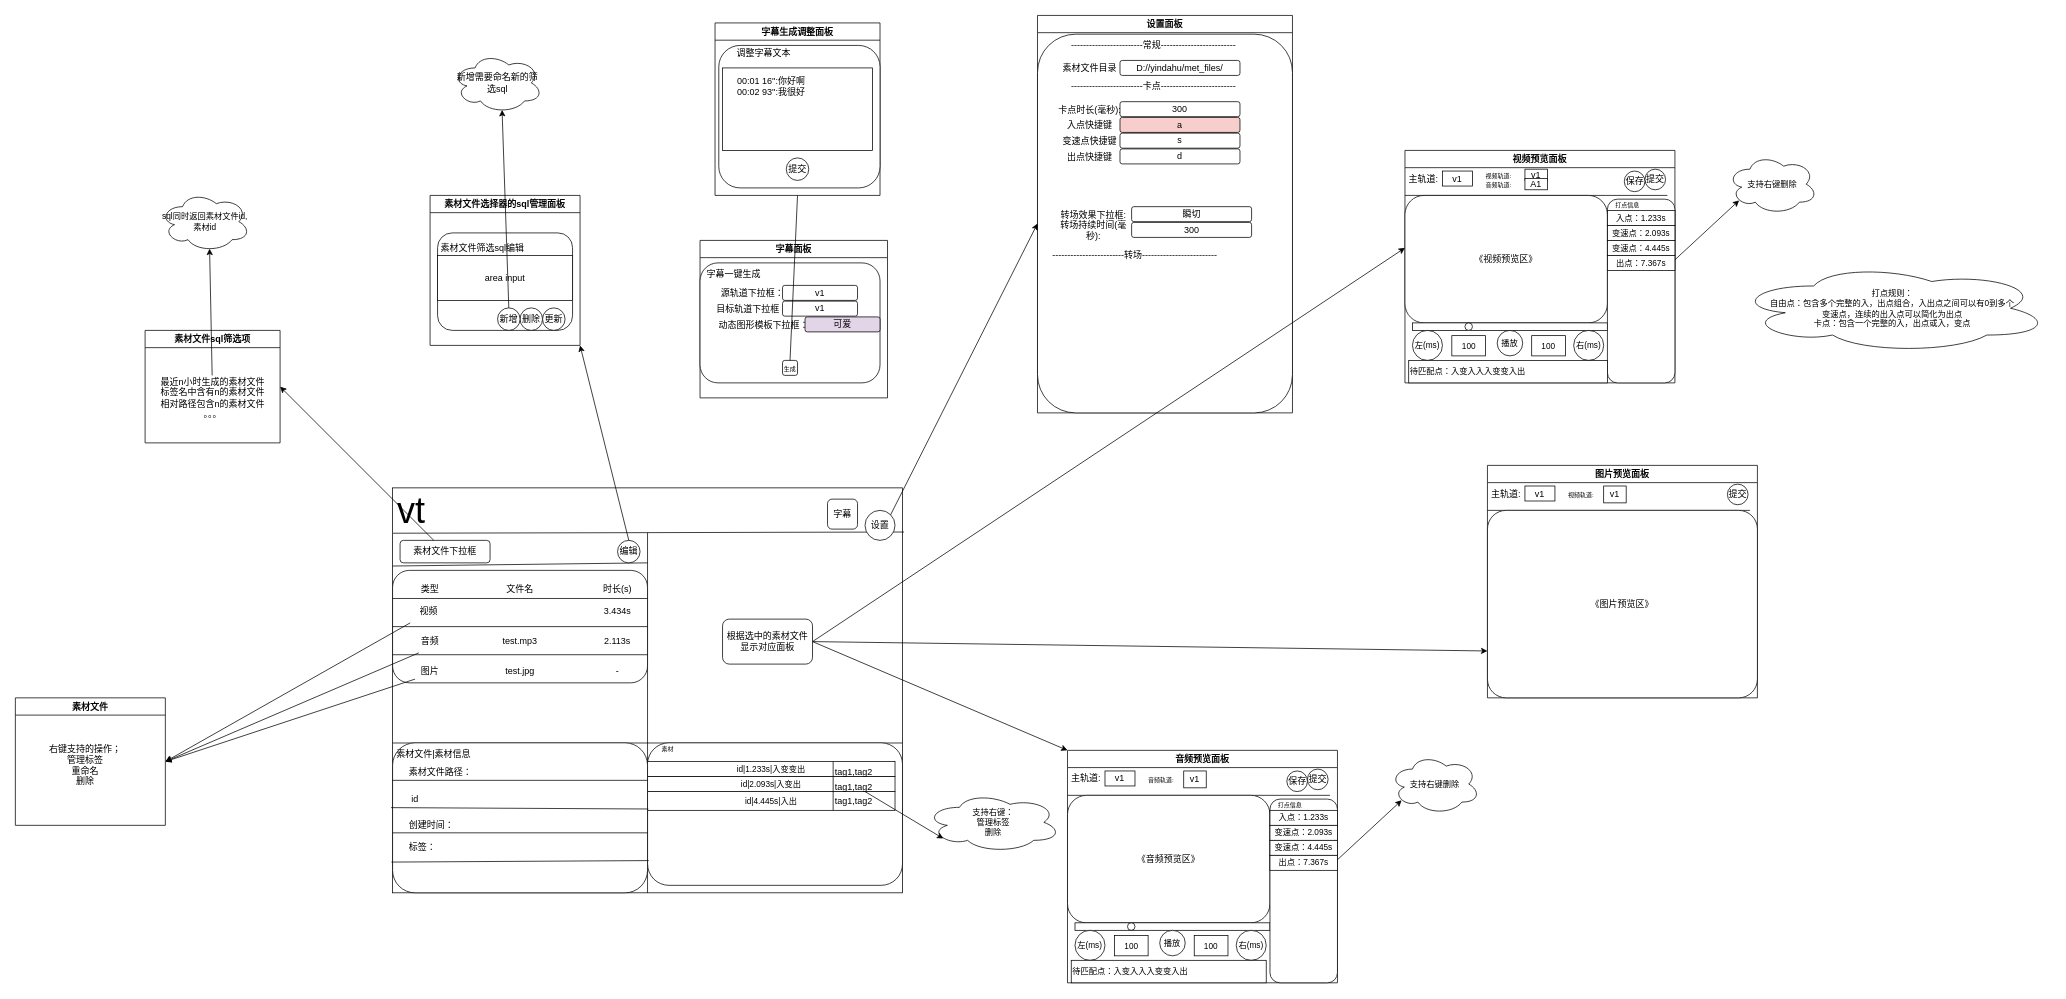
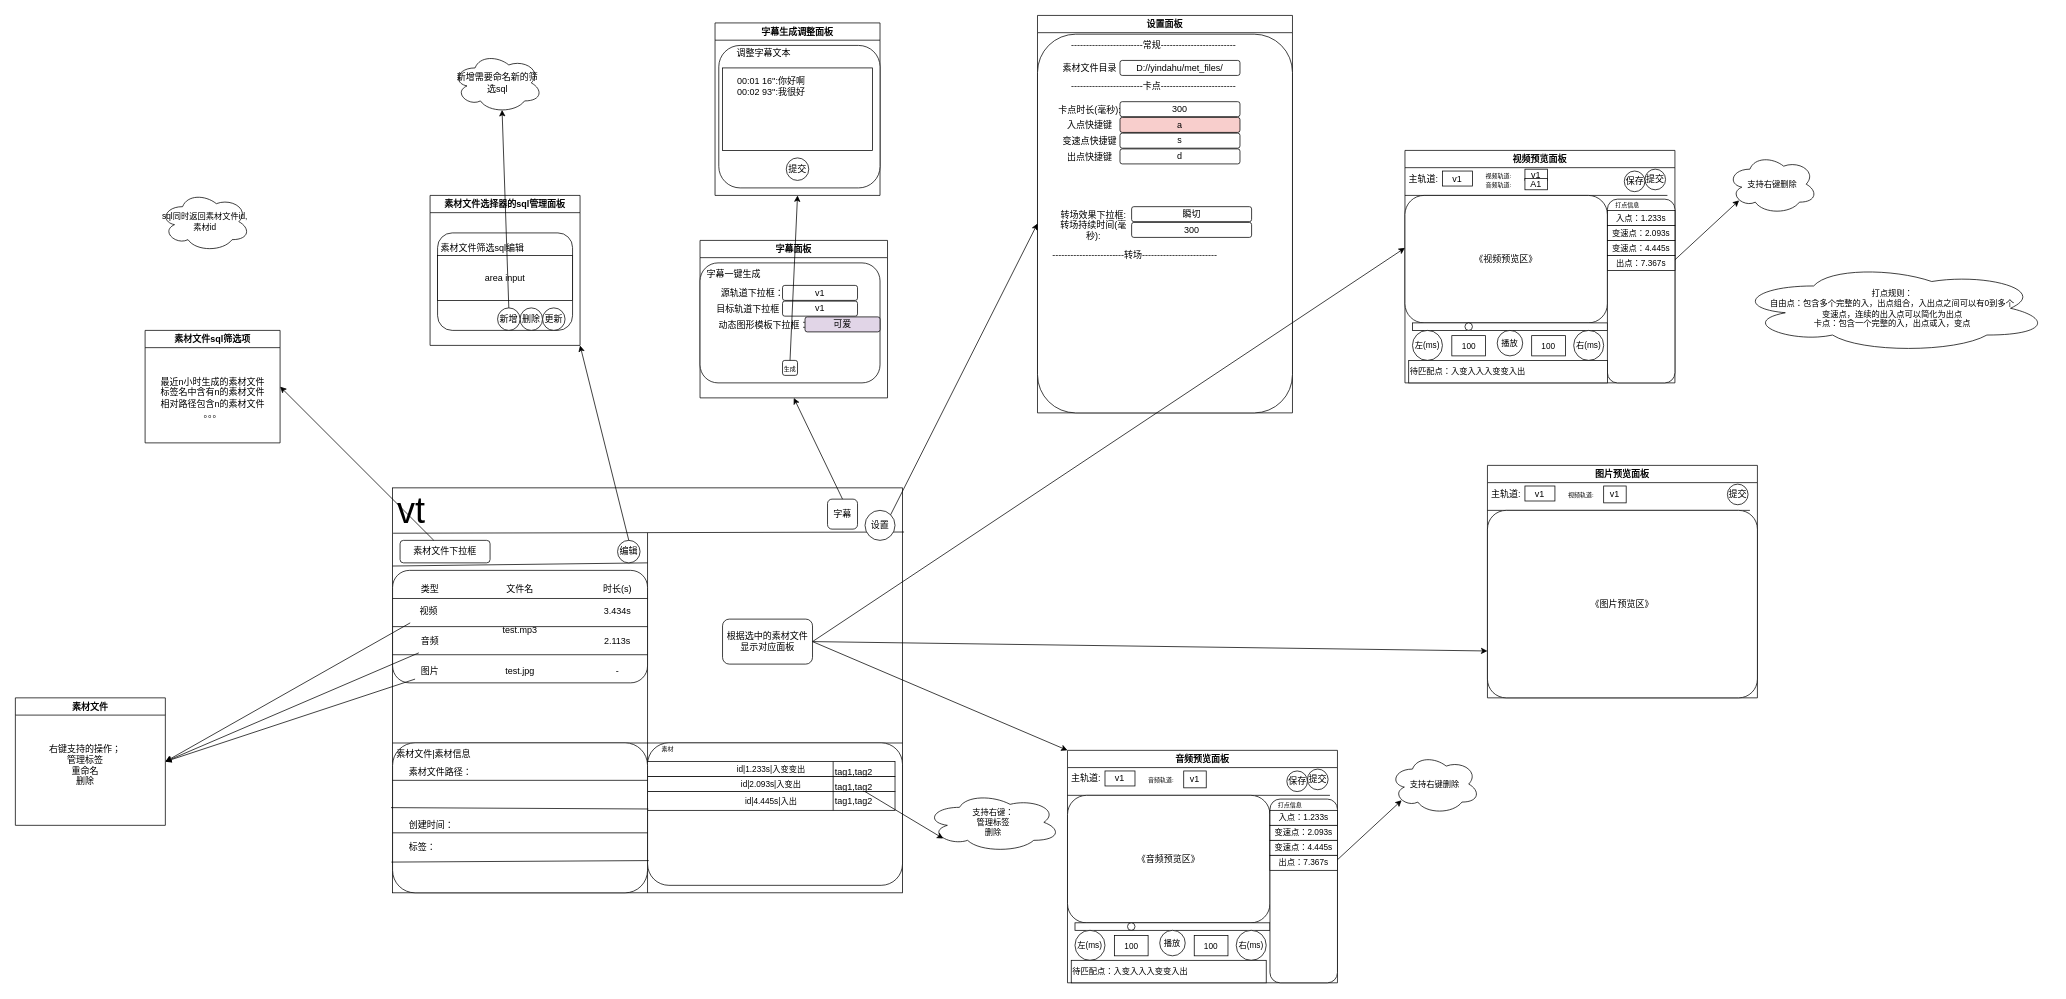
(797, 200) -> (797, 202)
(212, 343) -> none
none -> (820, 451)
(520, 642) -> (520, 630)
(415, 799) -> none
